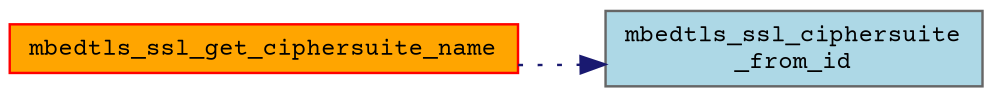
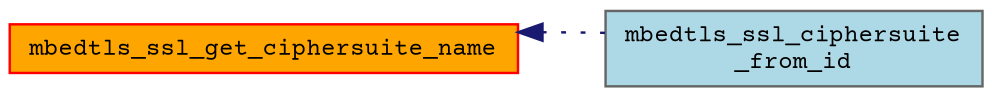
(549, 65) -> (574, 32)
